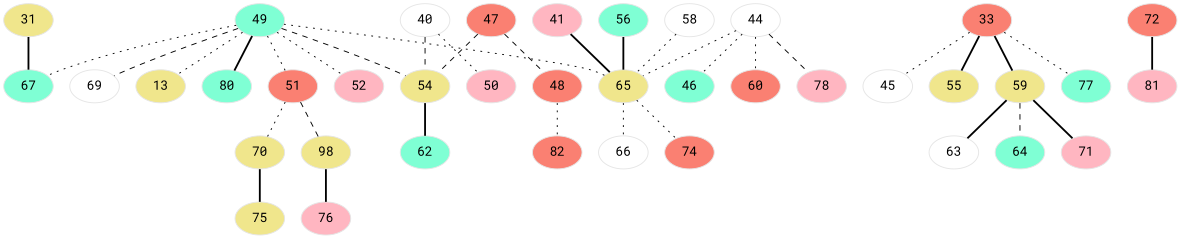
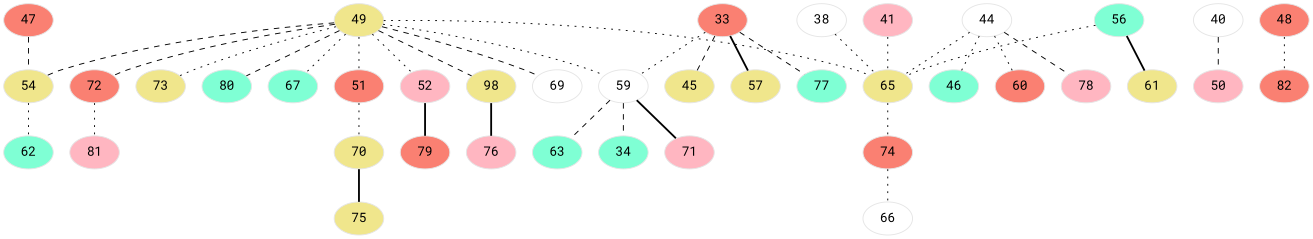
(28, 20) -> none
(260, 20) -> (359, 20)
(689, 20) -> (822, 20)
none -> (223, 44)
none -> (495, 44)
(522, 51) -> none
(243, 53) -> (293, 53)
(425, 53) -> none
(590, 53) -> (888, 53)
(623, 53) -> (1009, 44)
(937, 53) -> (706, 53)
(1003, 53) -> (673, 53)
(1037, 53) -> (780, 59)
(1152, 53) -> (95, 119)
(463, 58) -> (1218, 53)
(161, 86) -> (161, 86)
(888, 86) -> (689, 86)
(954, 86) -> (756, 86)
(1020, 86) -> (623, 86)
none -> (1152, 86)
(309, 119) -> (425, 53)
(425, 119) -> (28, 119)
(623, 119) -> (888, 186)
(987, 119) -> (590, 119)
none -> (425, 152)
(954, 152) -> (557, 152)
(1020, 152) -> (623, 152)
